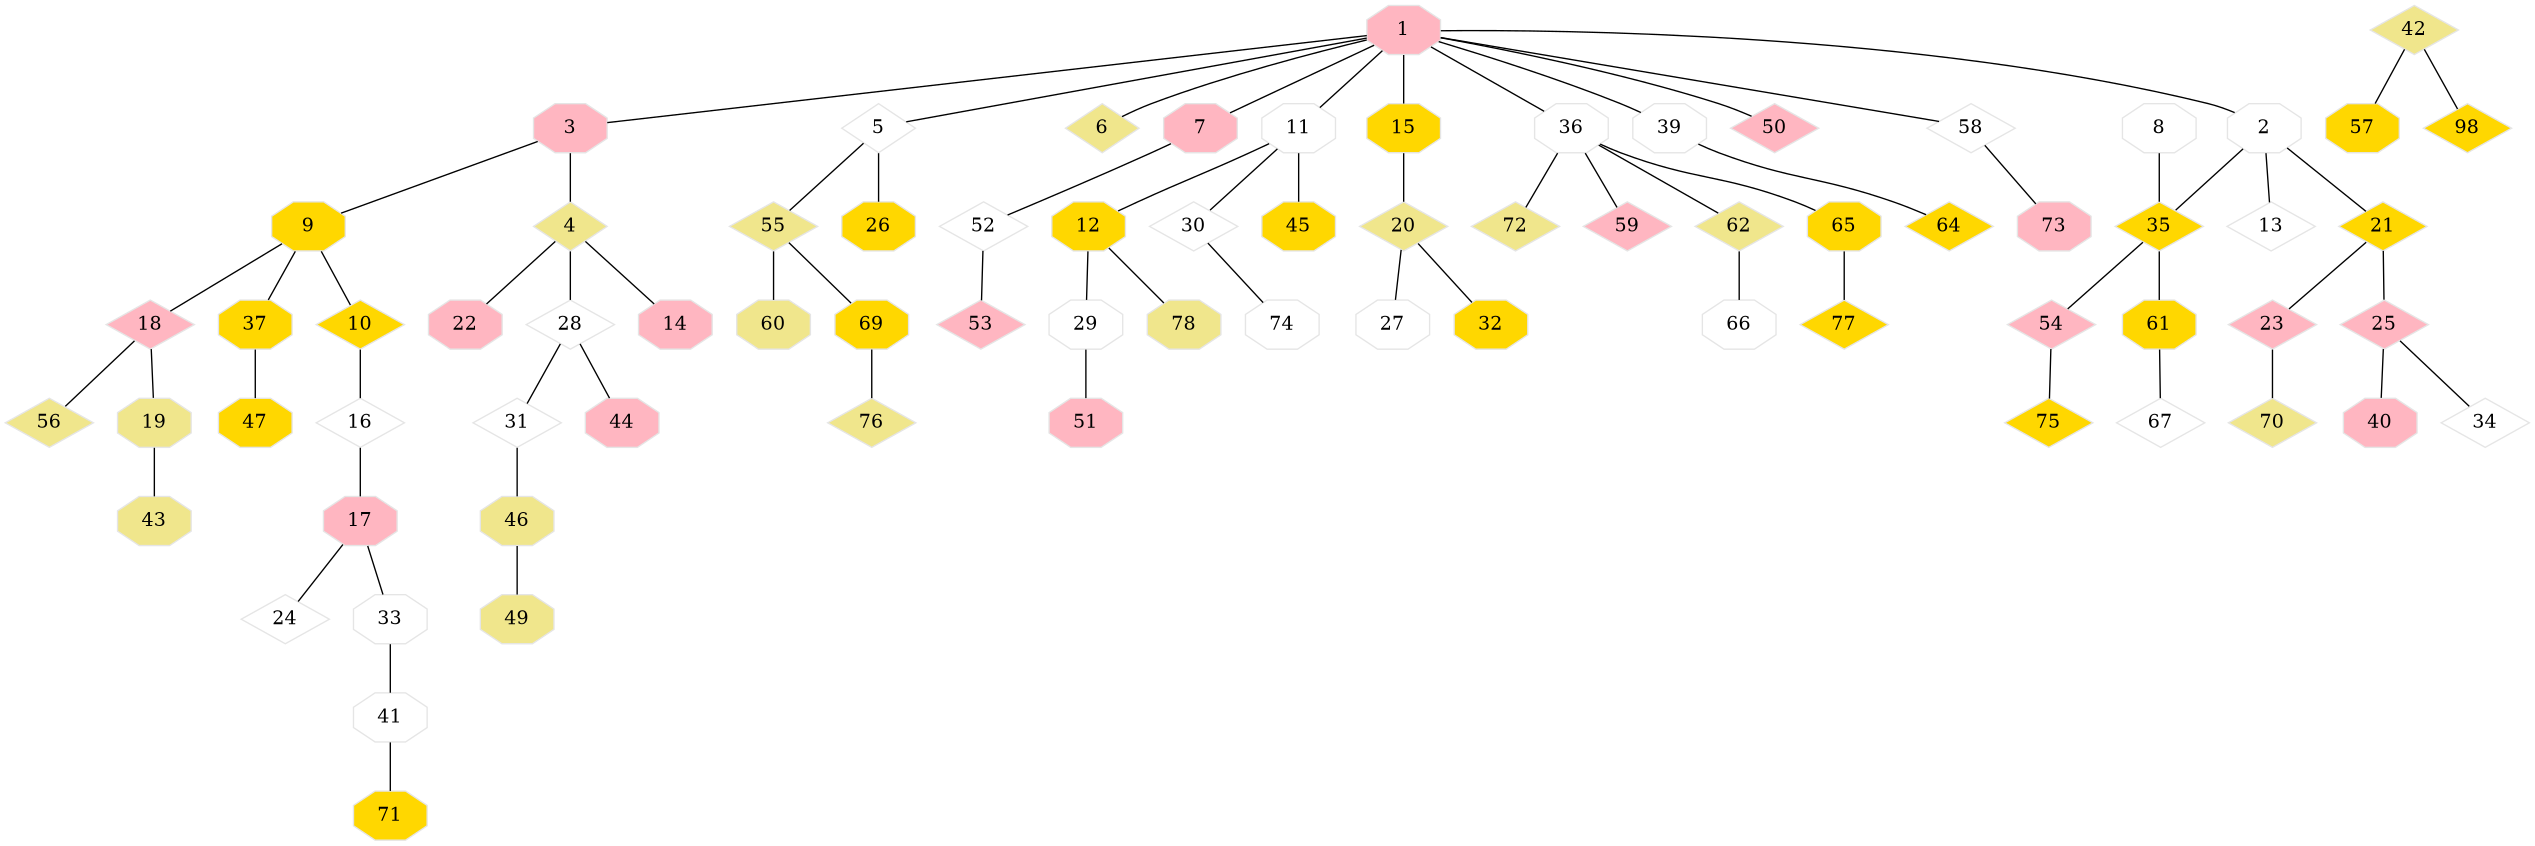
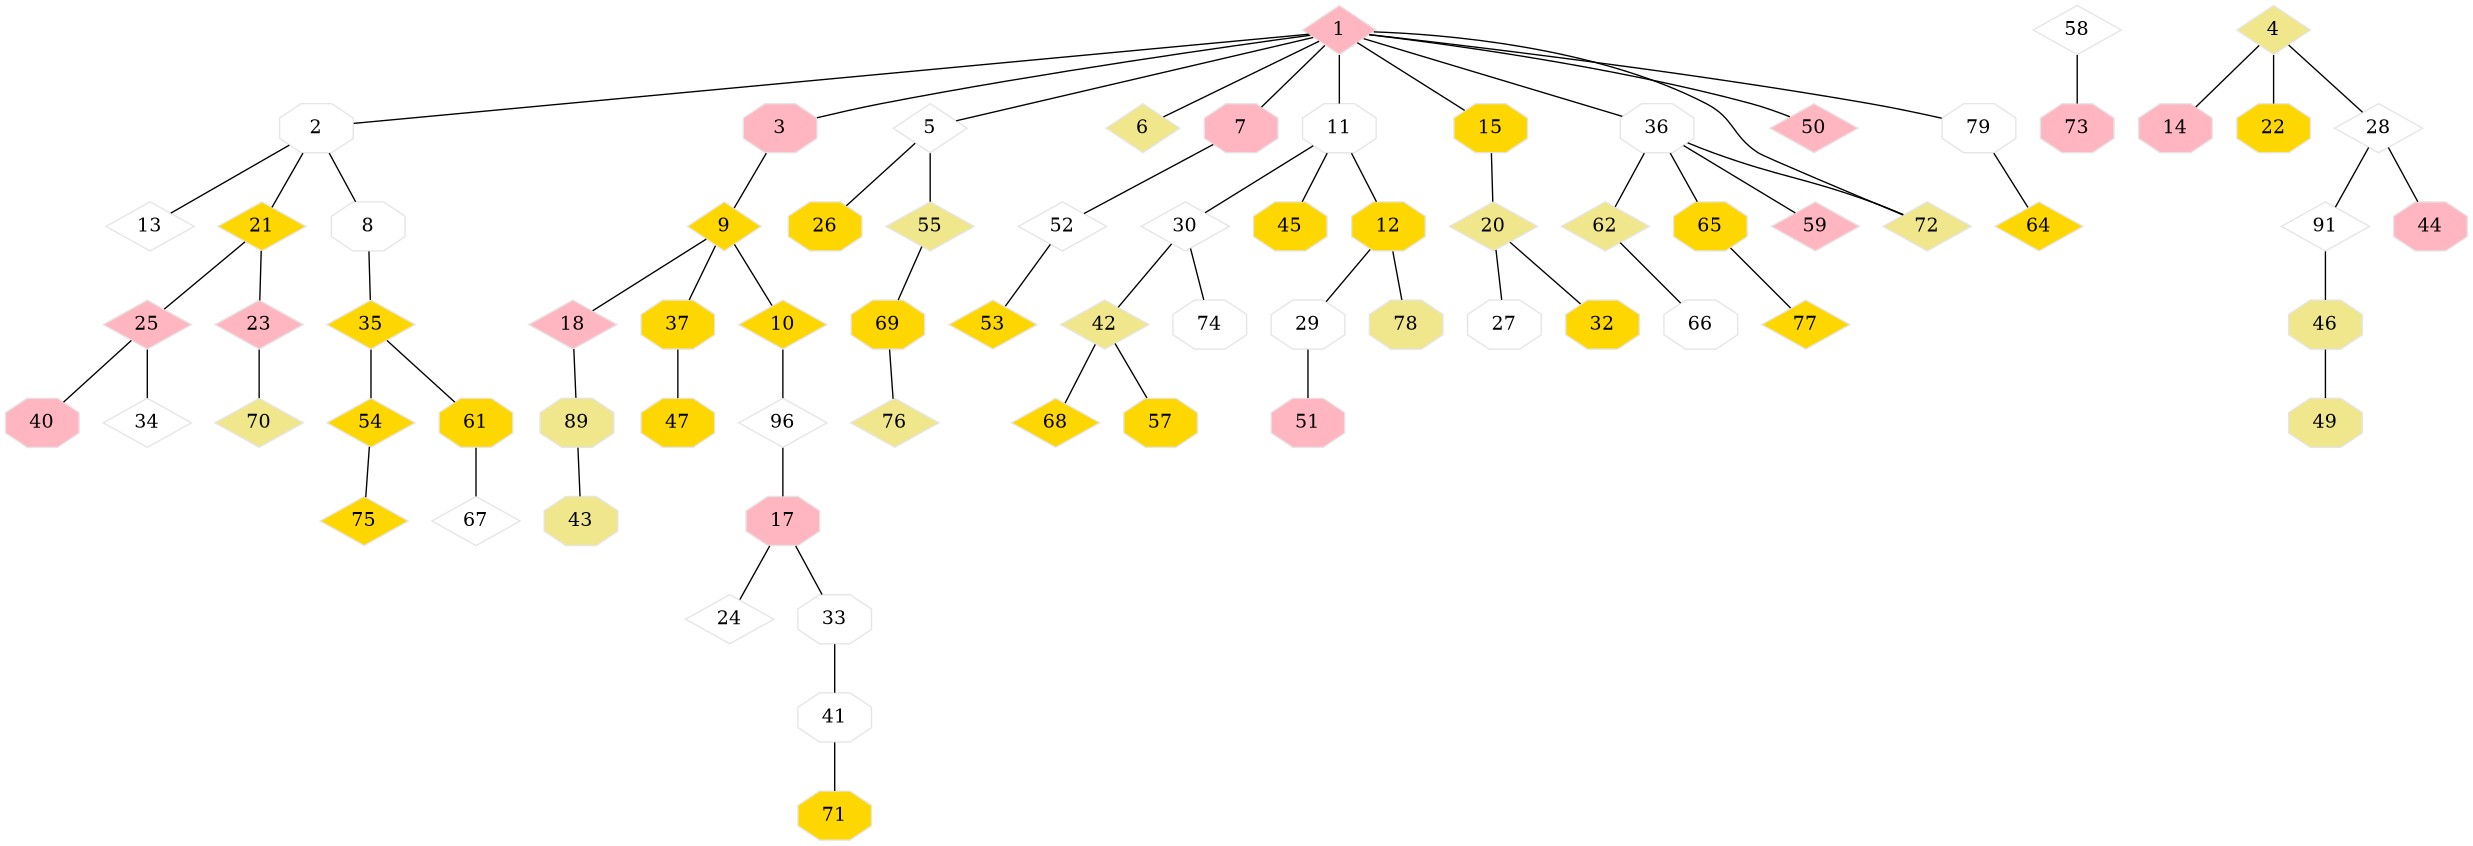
(1404, 30) -> (1339, 30)
(1690, 80) -> (1694, 98)
(1670, 128) -> (1979, 128)
(2468, 128) -> (1056, 423)
(570, 177) -> none
(2209, 180) -> (342, 177)
(308, 226) -> (724, 226)
none -> (1145, 276)
(465, 325) -> (2274, 128)
(774, 325) -> none
(981, 325) -> (993, 325)
(2052, 325) -> (371, 423)
(49, 423) -> none
(154, 423) -> (577, 423)
(360, 423) -> (783, 423)
(517, 423) -> (2325, 226)
